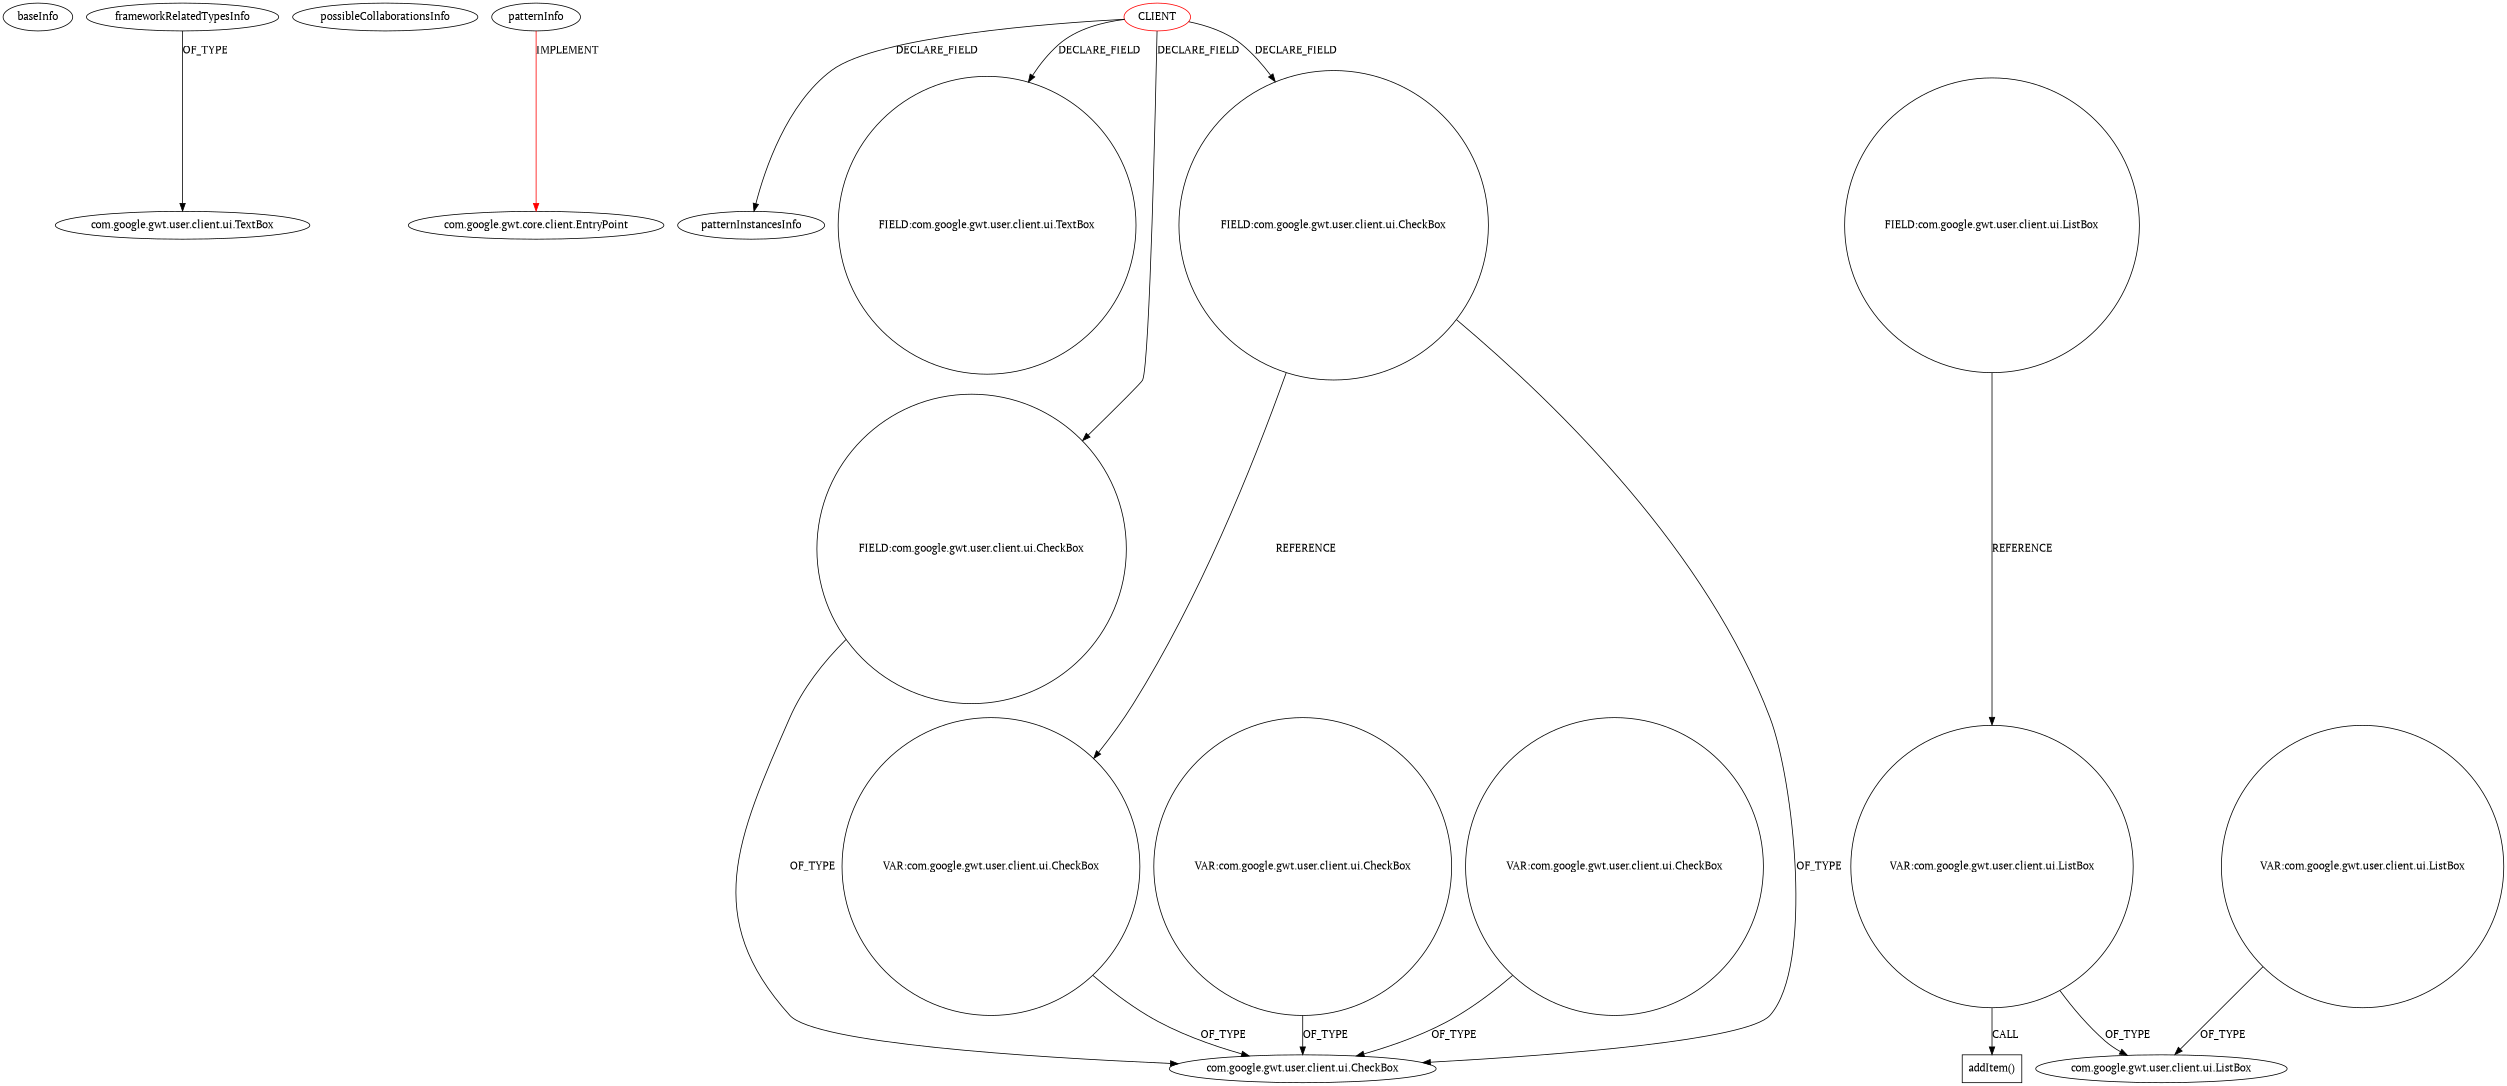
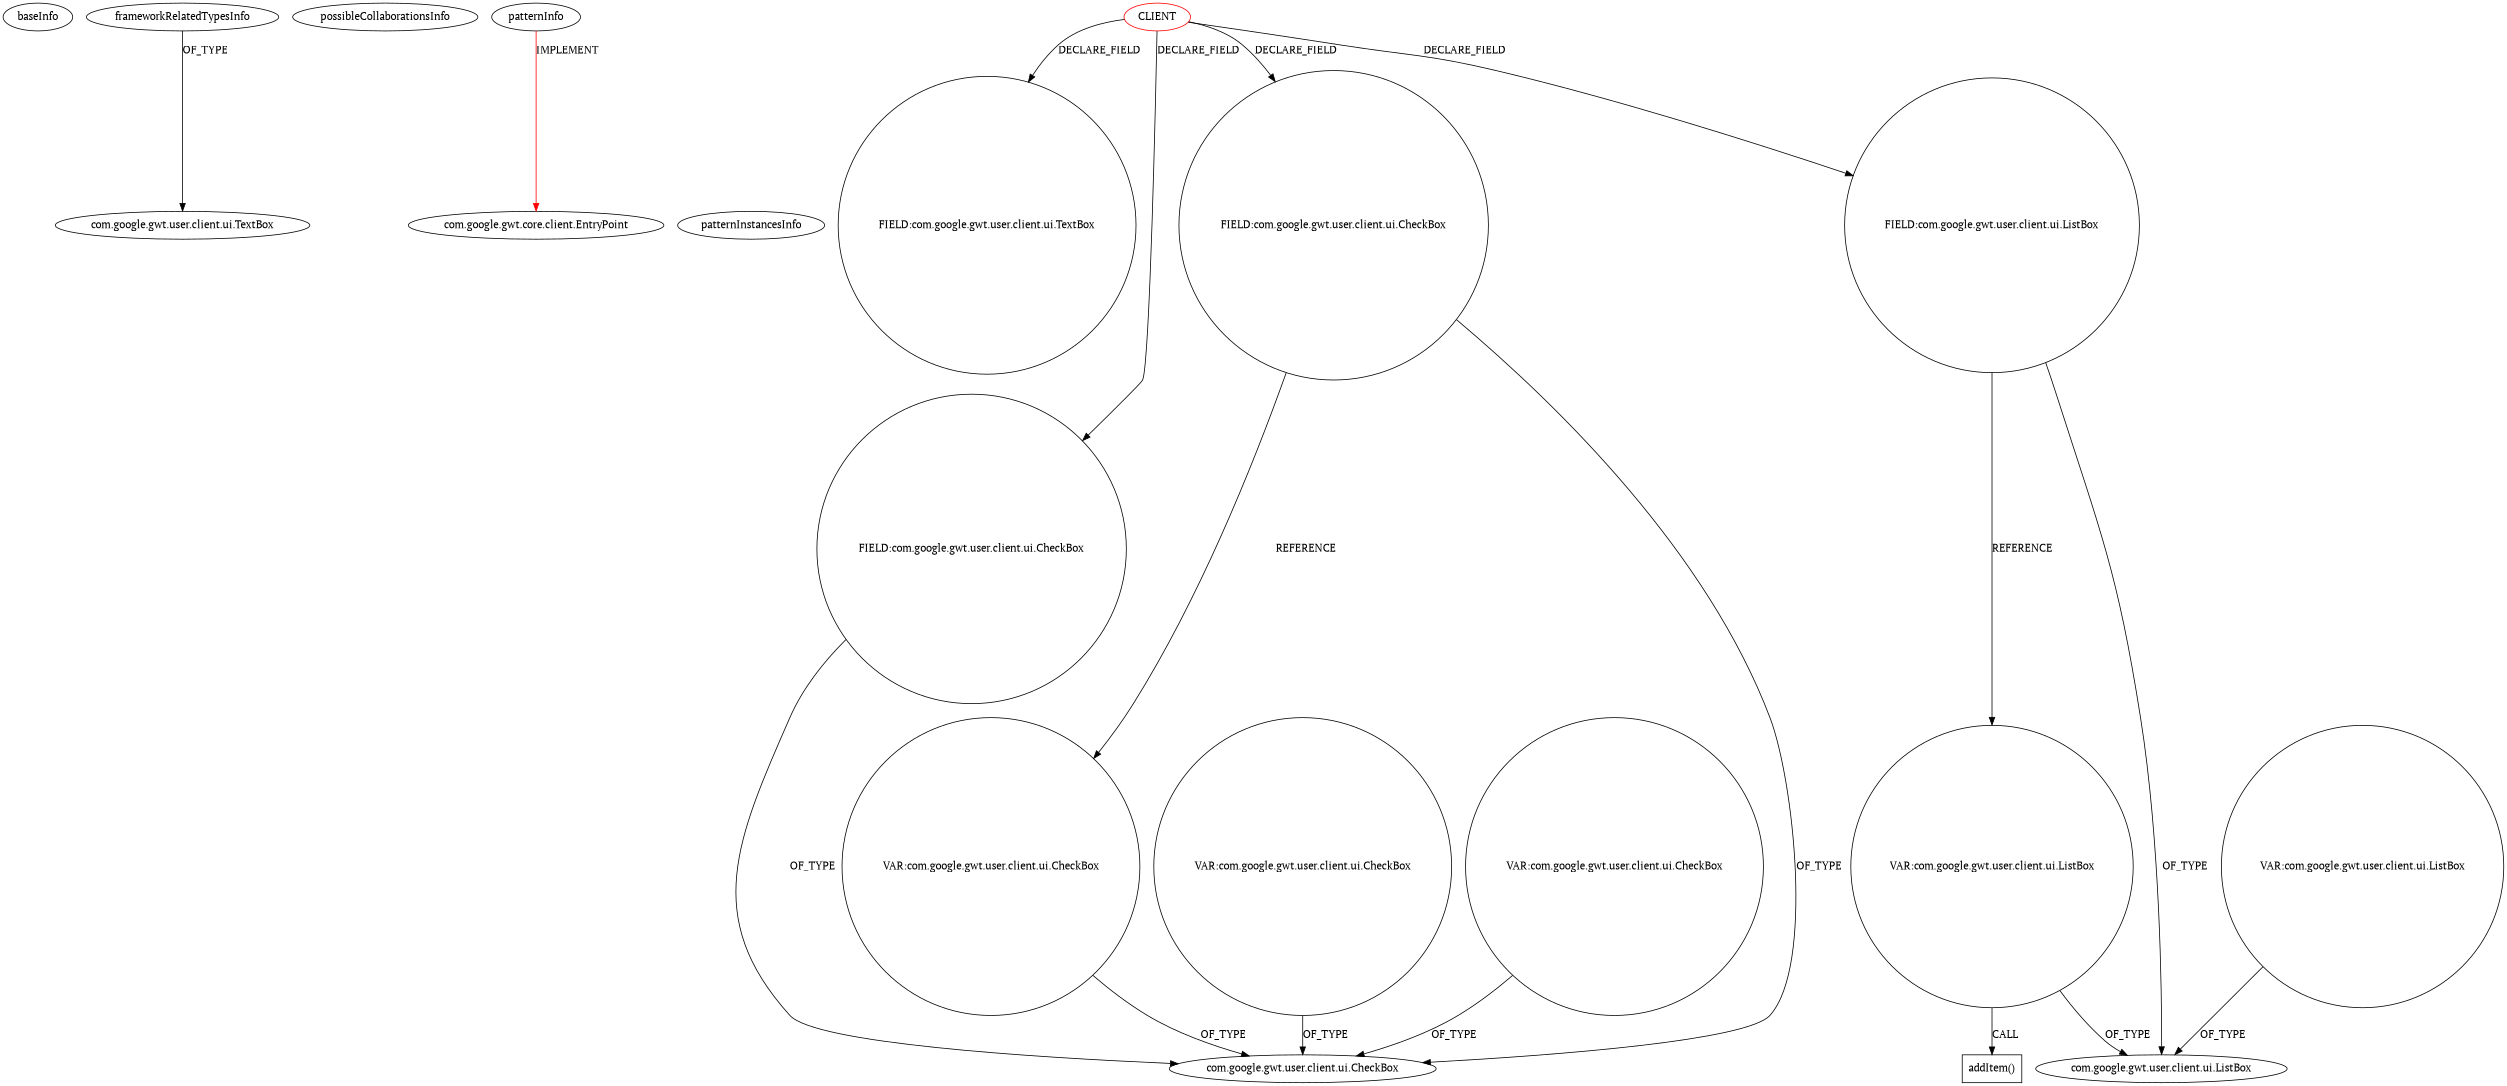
(899, 46) -> (1522, 77)
none -> (2137, 699)
